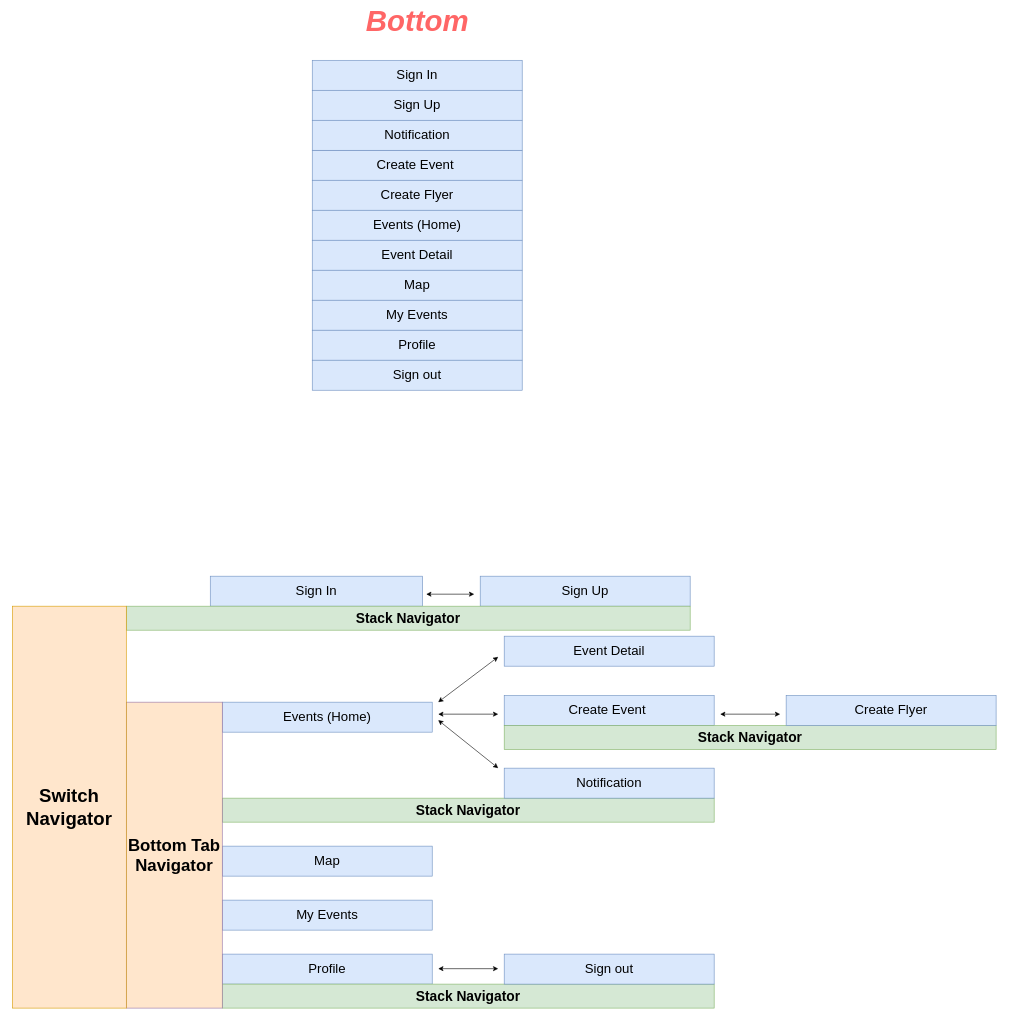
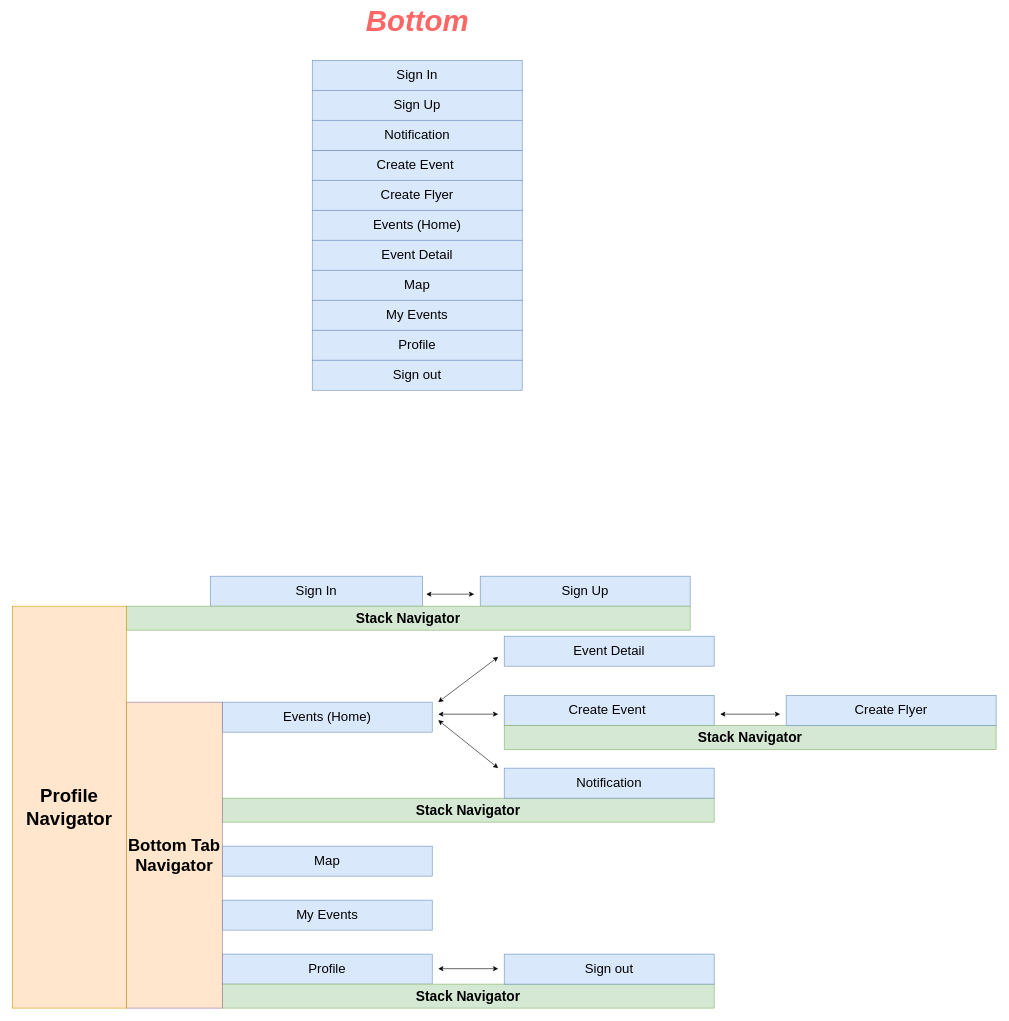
(69, 807) -> (69, 807)
